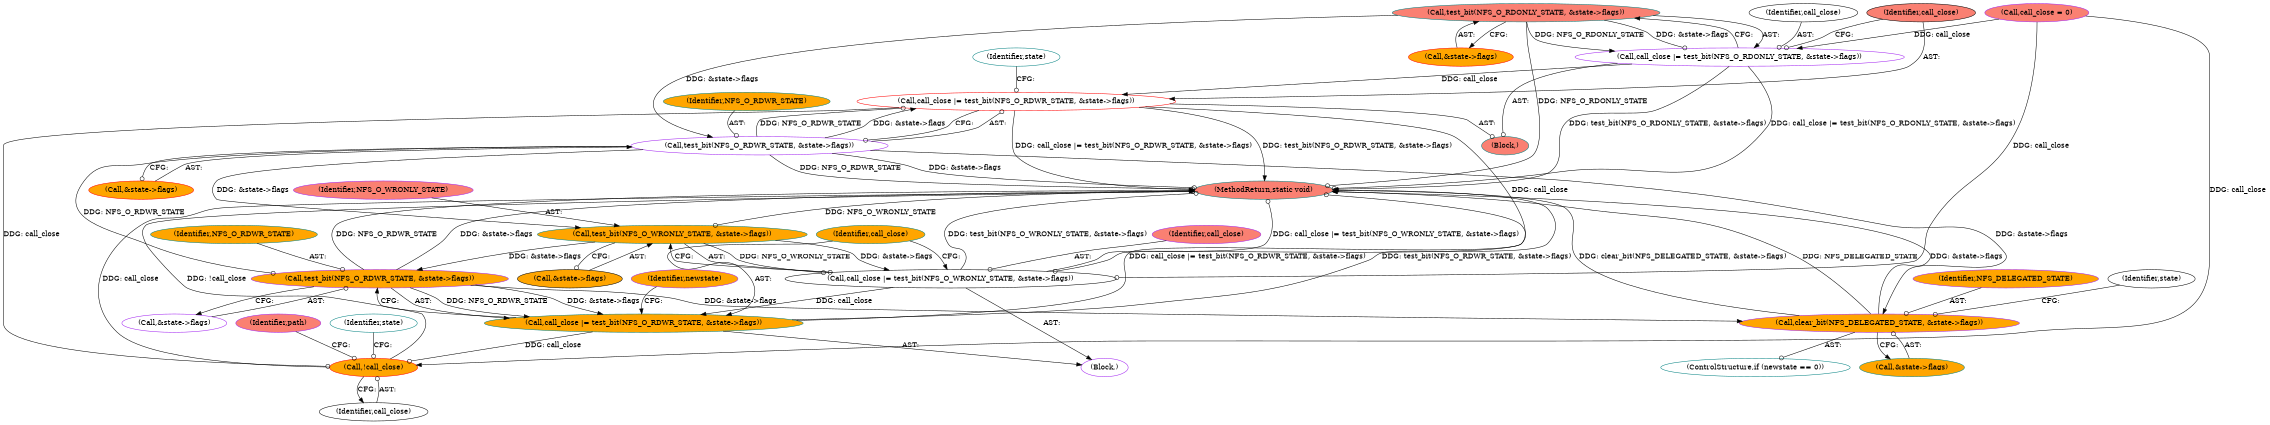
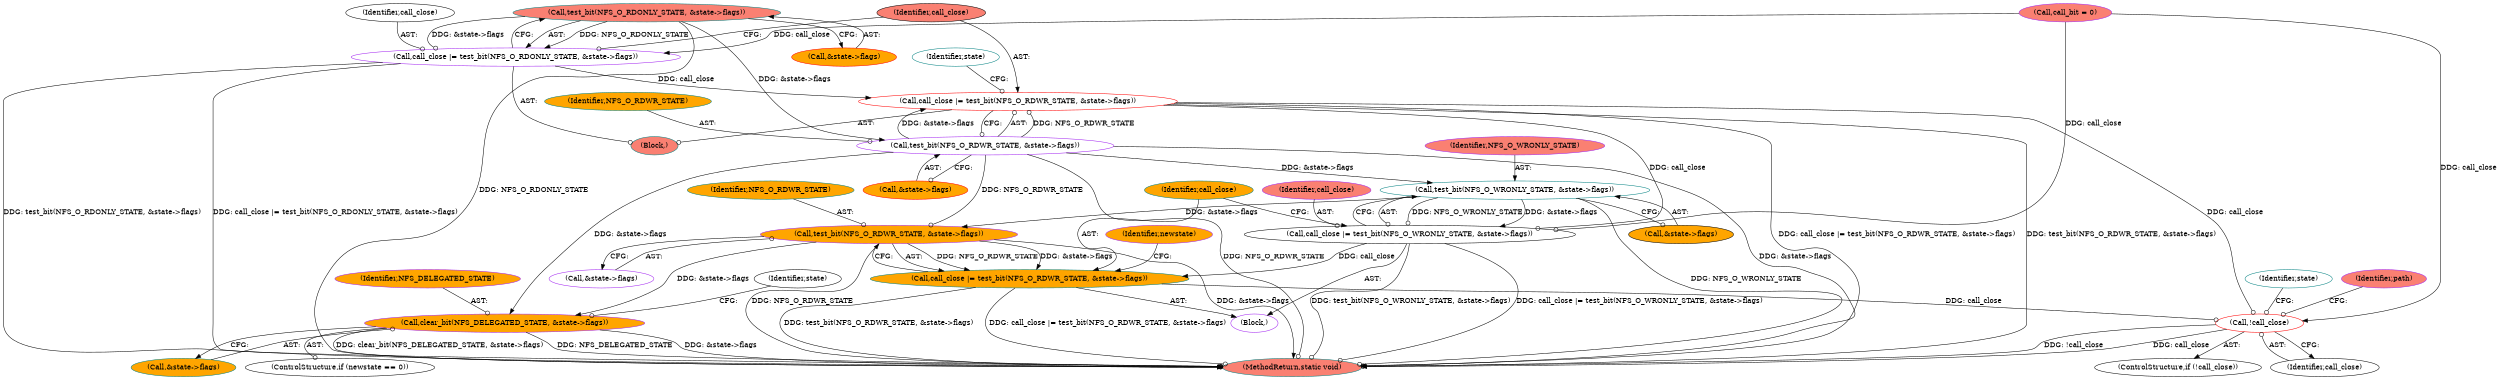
(2037, 13) -> (2065, 13)
(955, 198) -> (1756, 330)
(672, 234) -> (1515, 190)
(374, 368) -> (2260, 323)
(1755, 368) -> (340, 368)
none -> (2178, 368)
